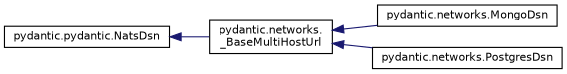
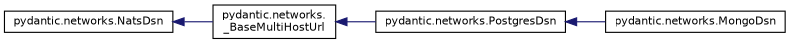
(361, 27) -> (591, 22)
(87, 37) -> (89, 22)
